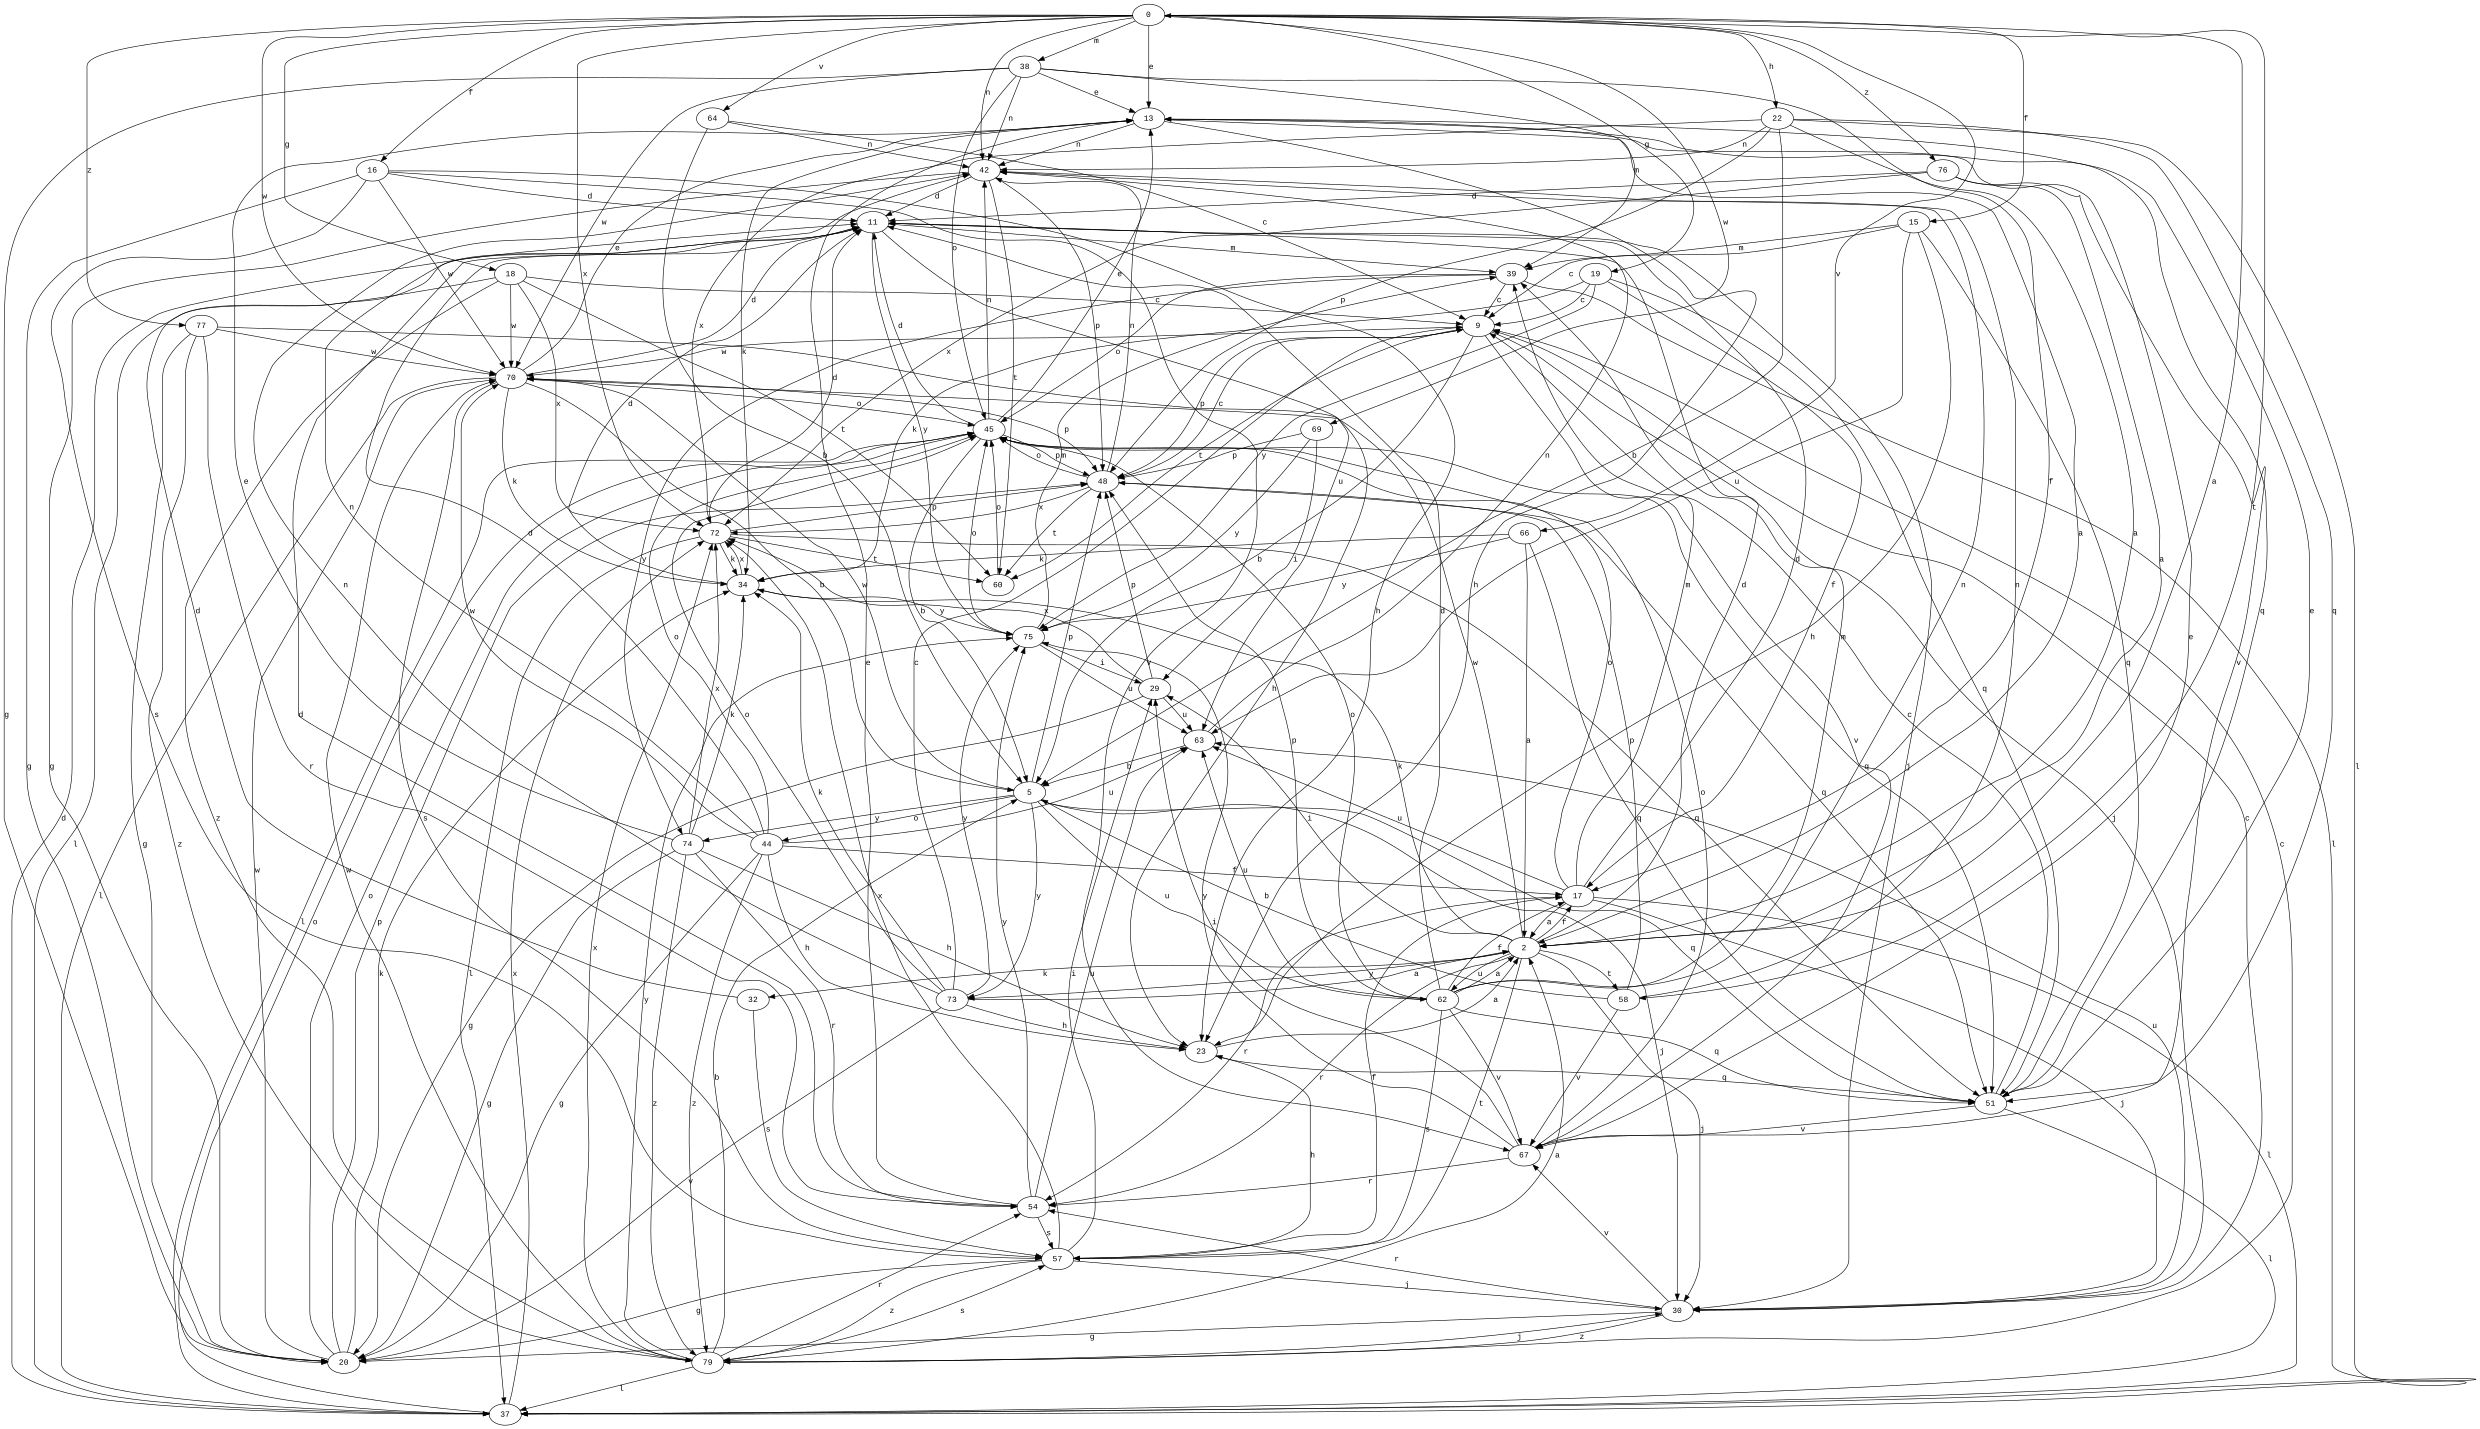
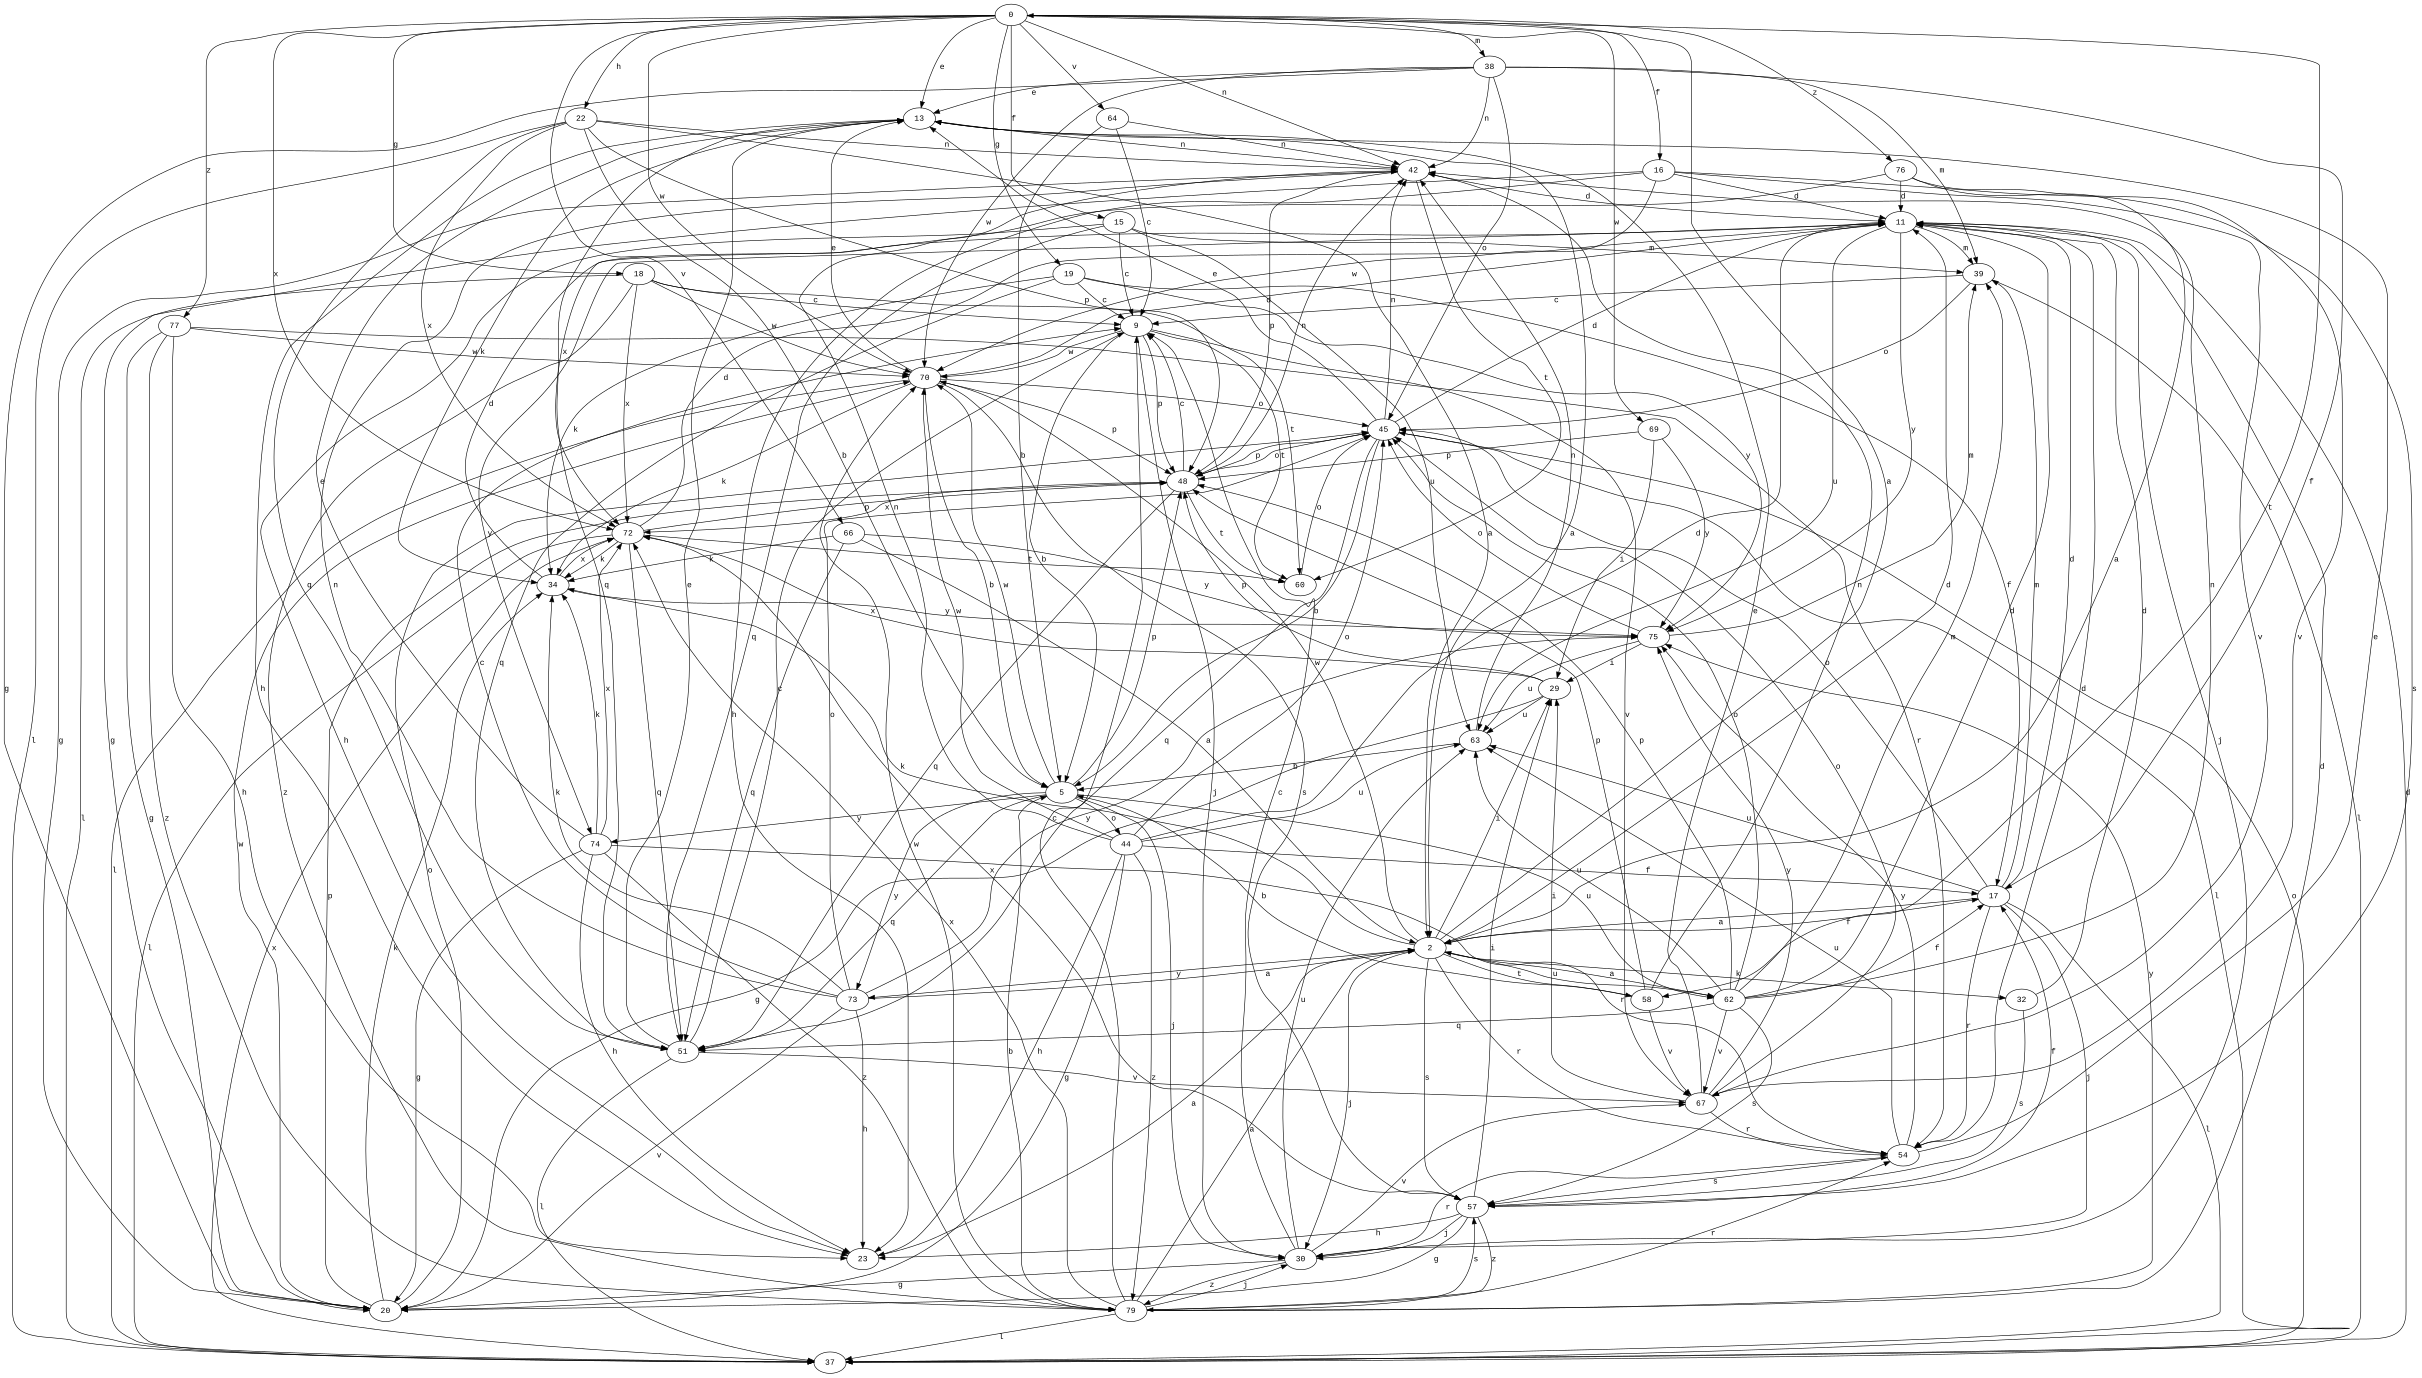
(881, 349) -> (938, 252)
(1592, 1073) -> none
(1482, 1103) -> (1427, 1078)
none -> (2233, 1139)
